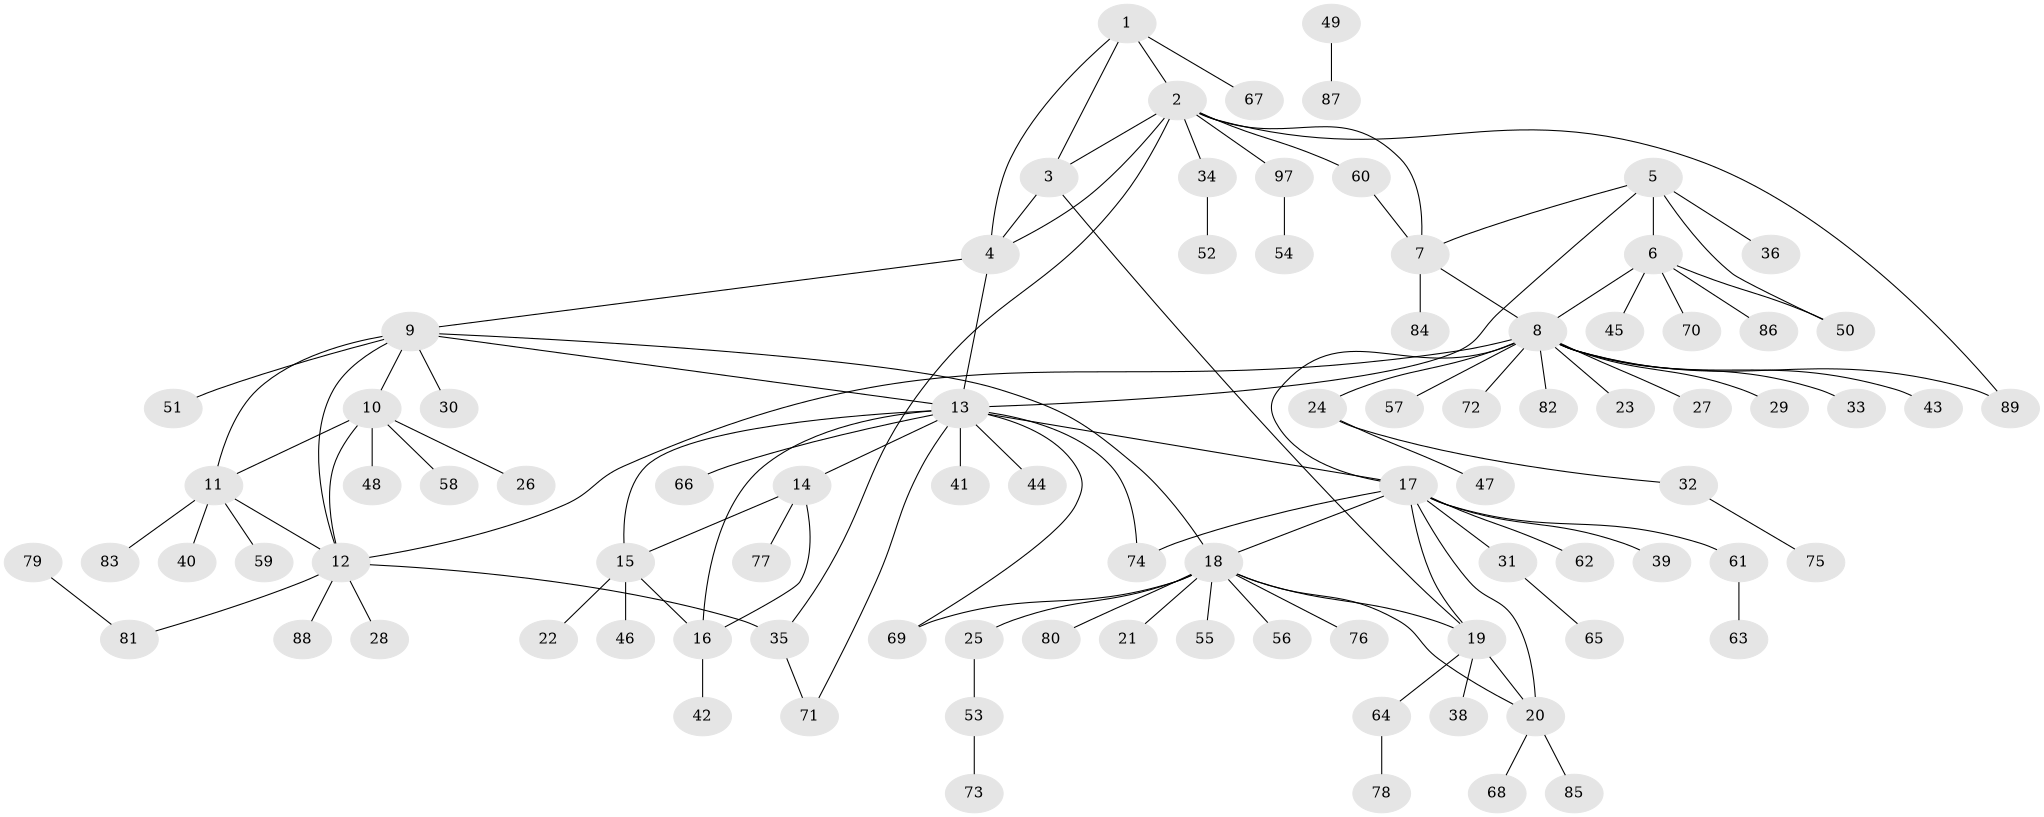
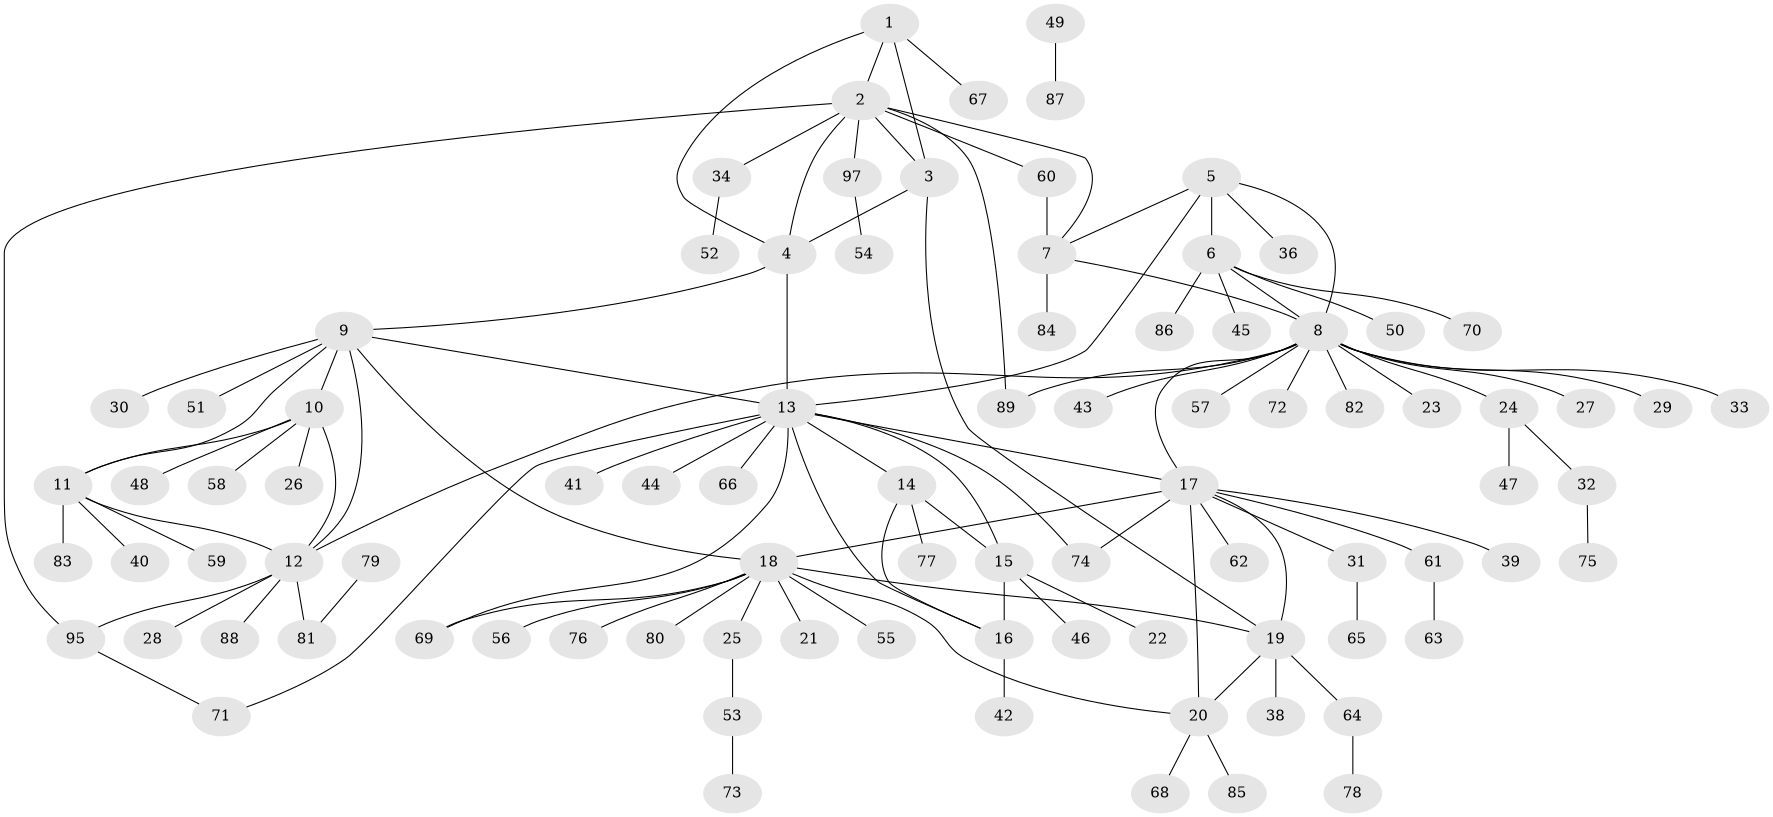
(1731, 273) -> (1320, 226)
(780, 640) -> (76, 640)
